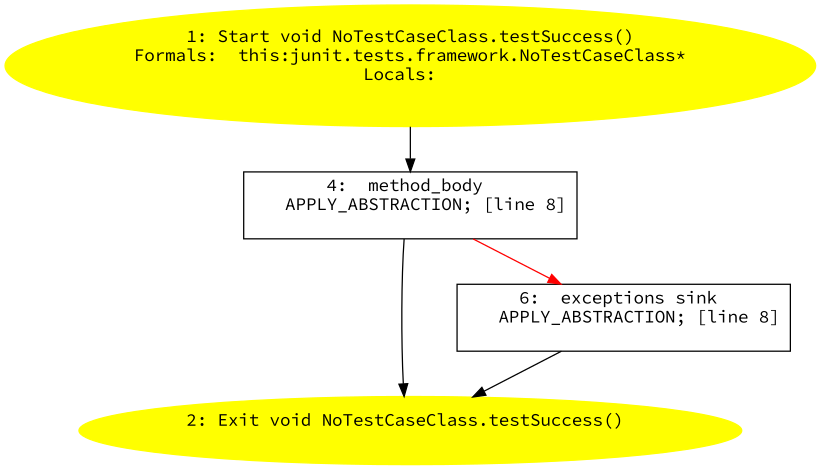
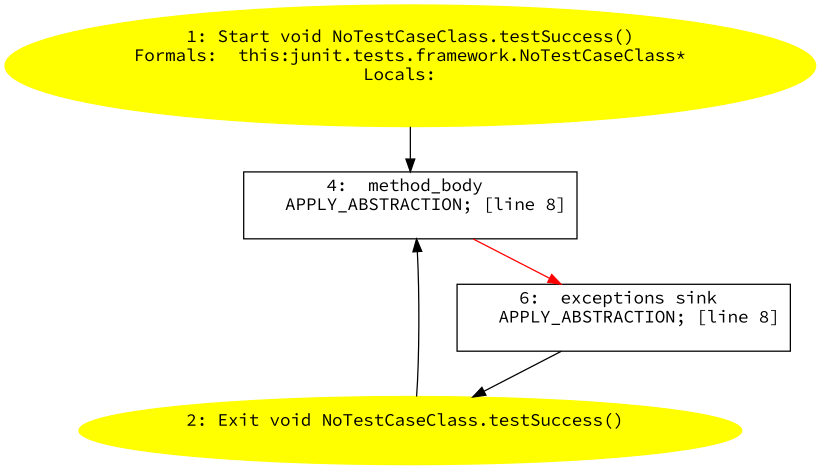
(402, 311) -> (419, 324)
